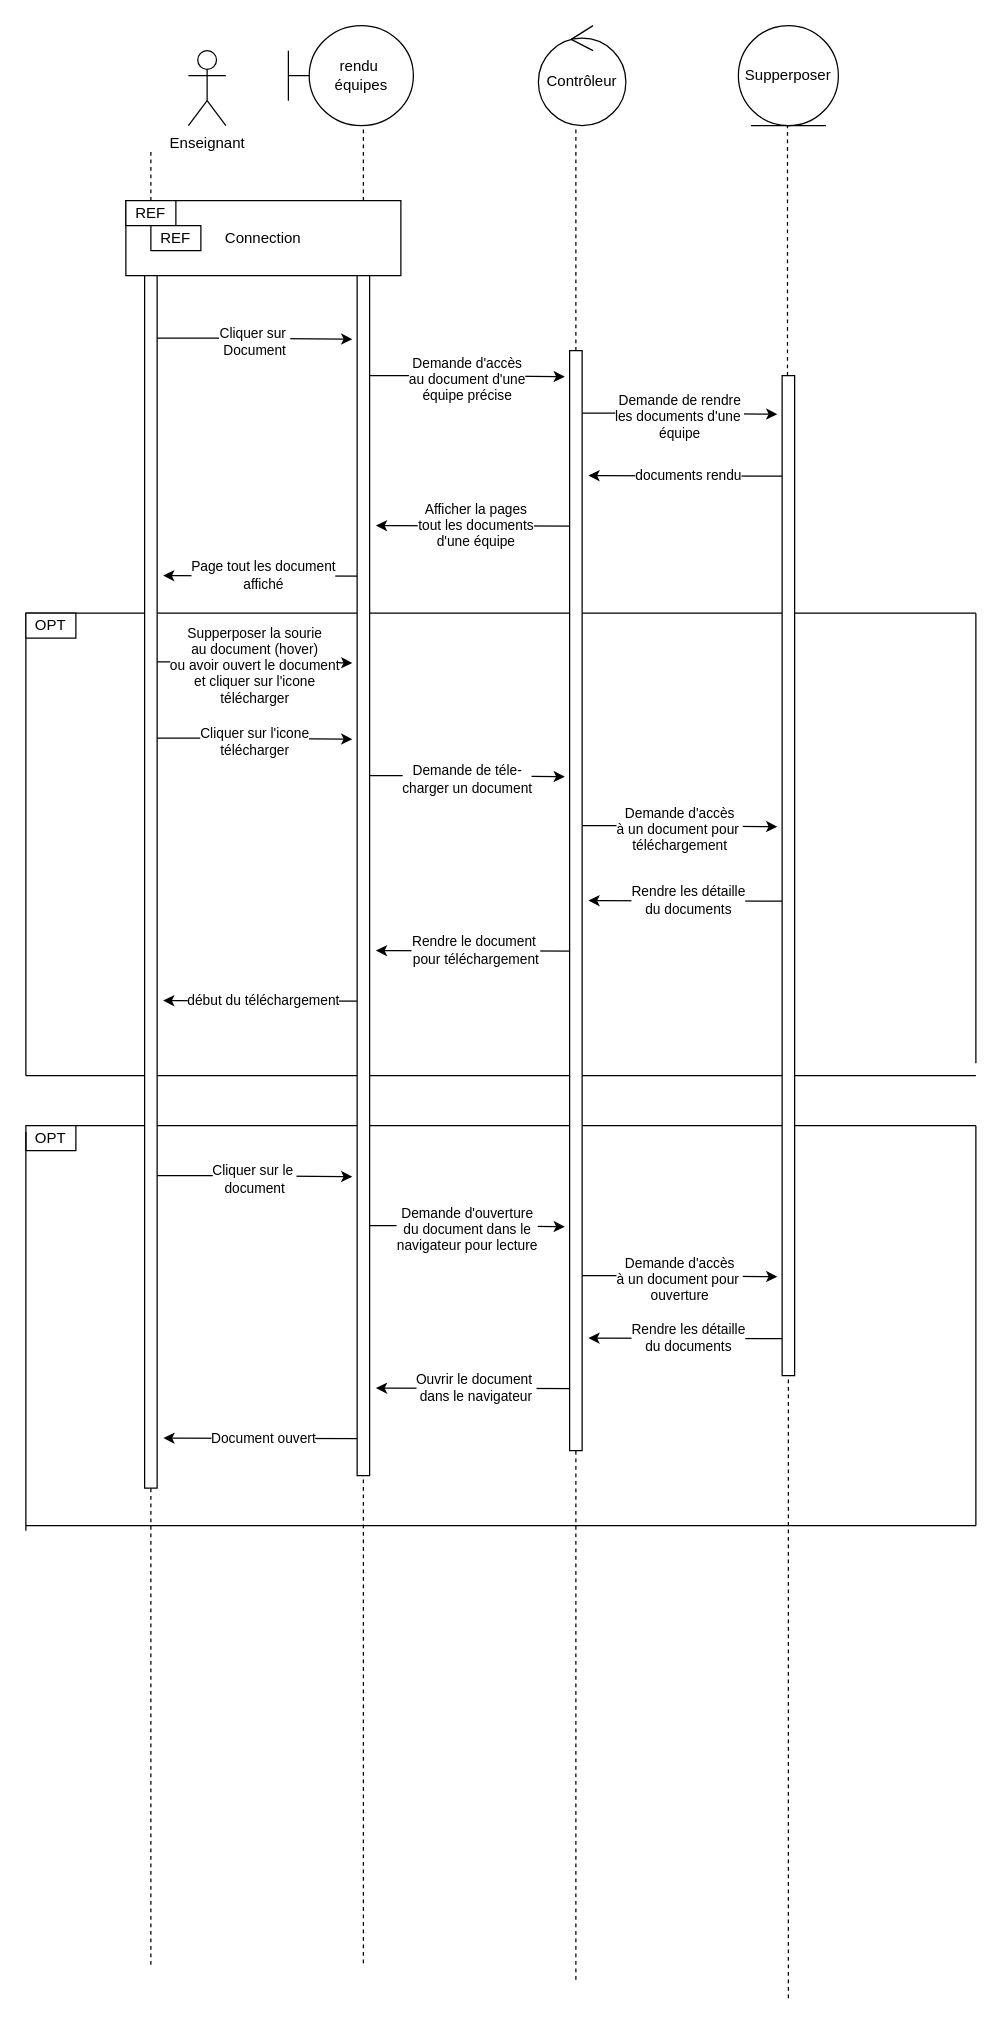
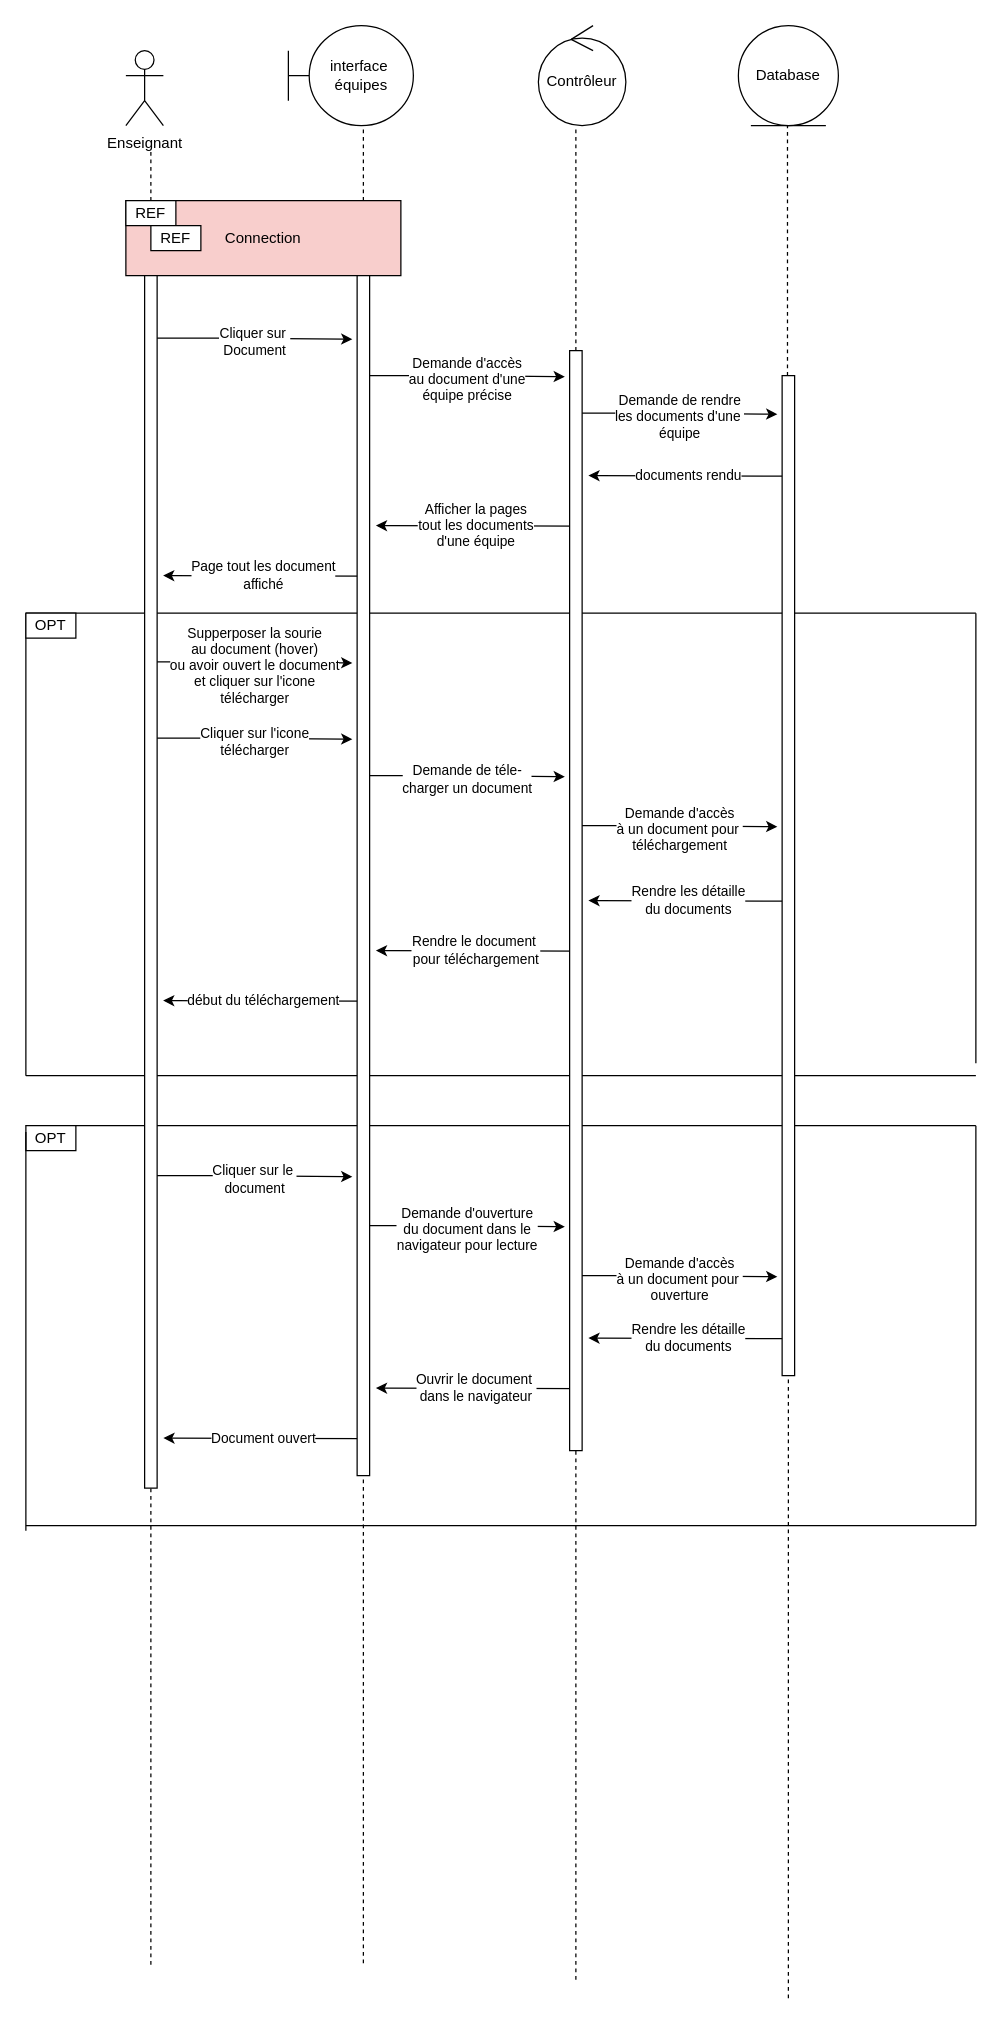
(361, 76) -> (361, 76)
(788, 76) -> (788, 76)
(207, 88) -> (144, 88)
(263, 238) -> (263, 238)
